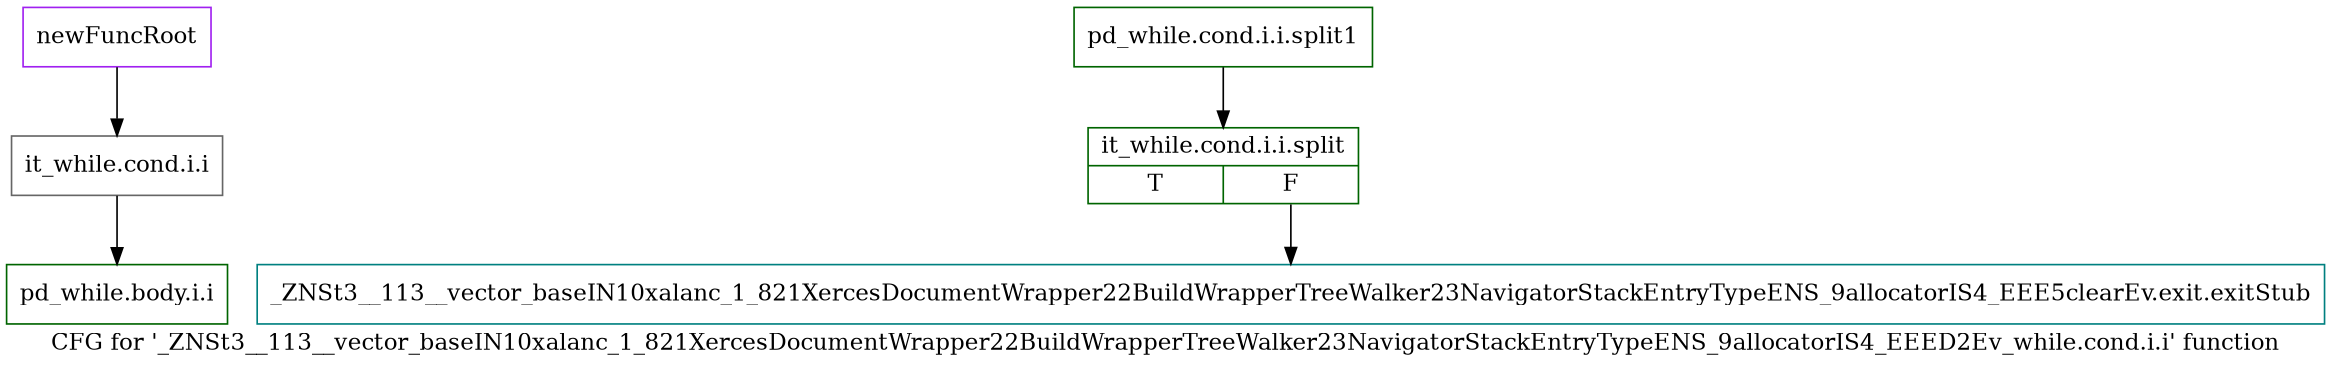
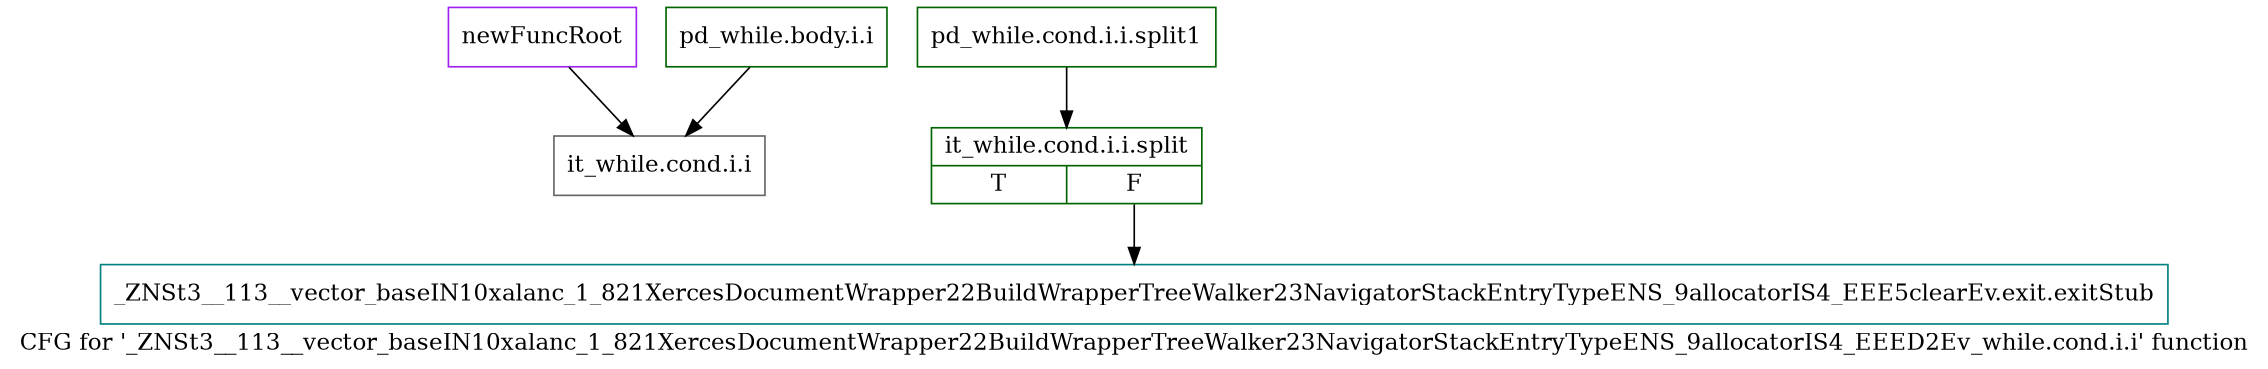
(117, 222) -> (724, 95)
